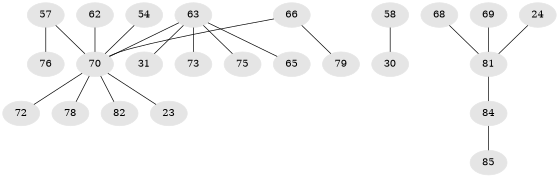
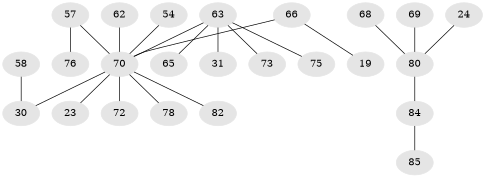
(341, 64) -> (366, 64)
(489, 64) -> (415, 64)
none -> (70, 89)
